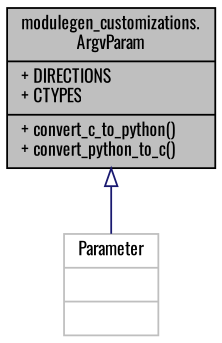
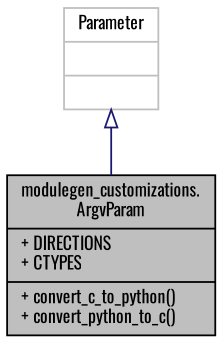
(111, 210) -> (111, 151)
